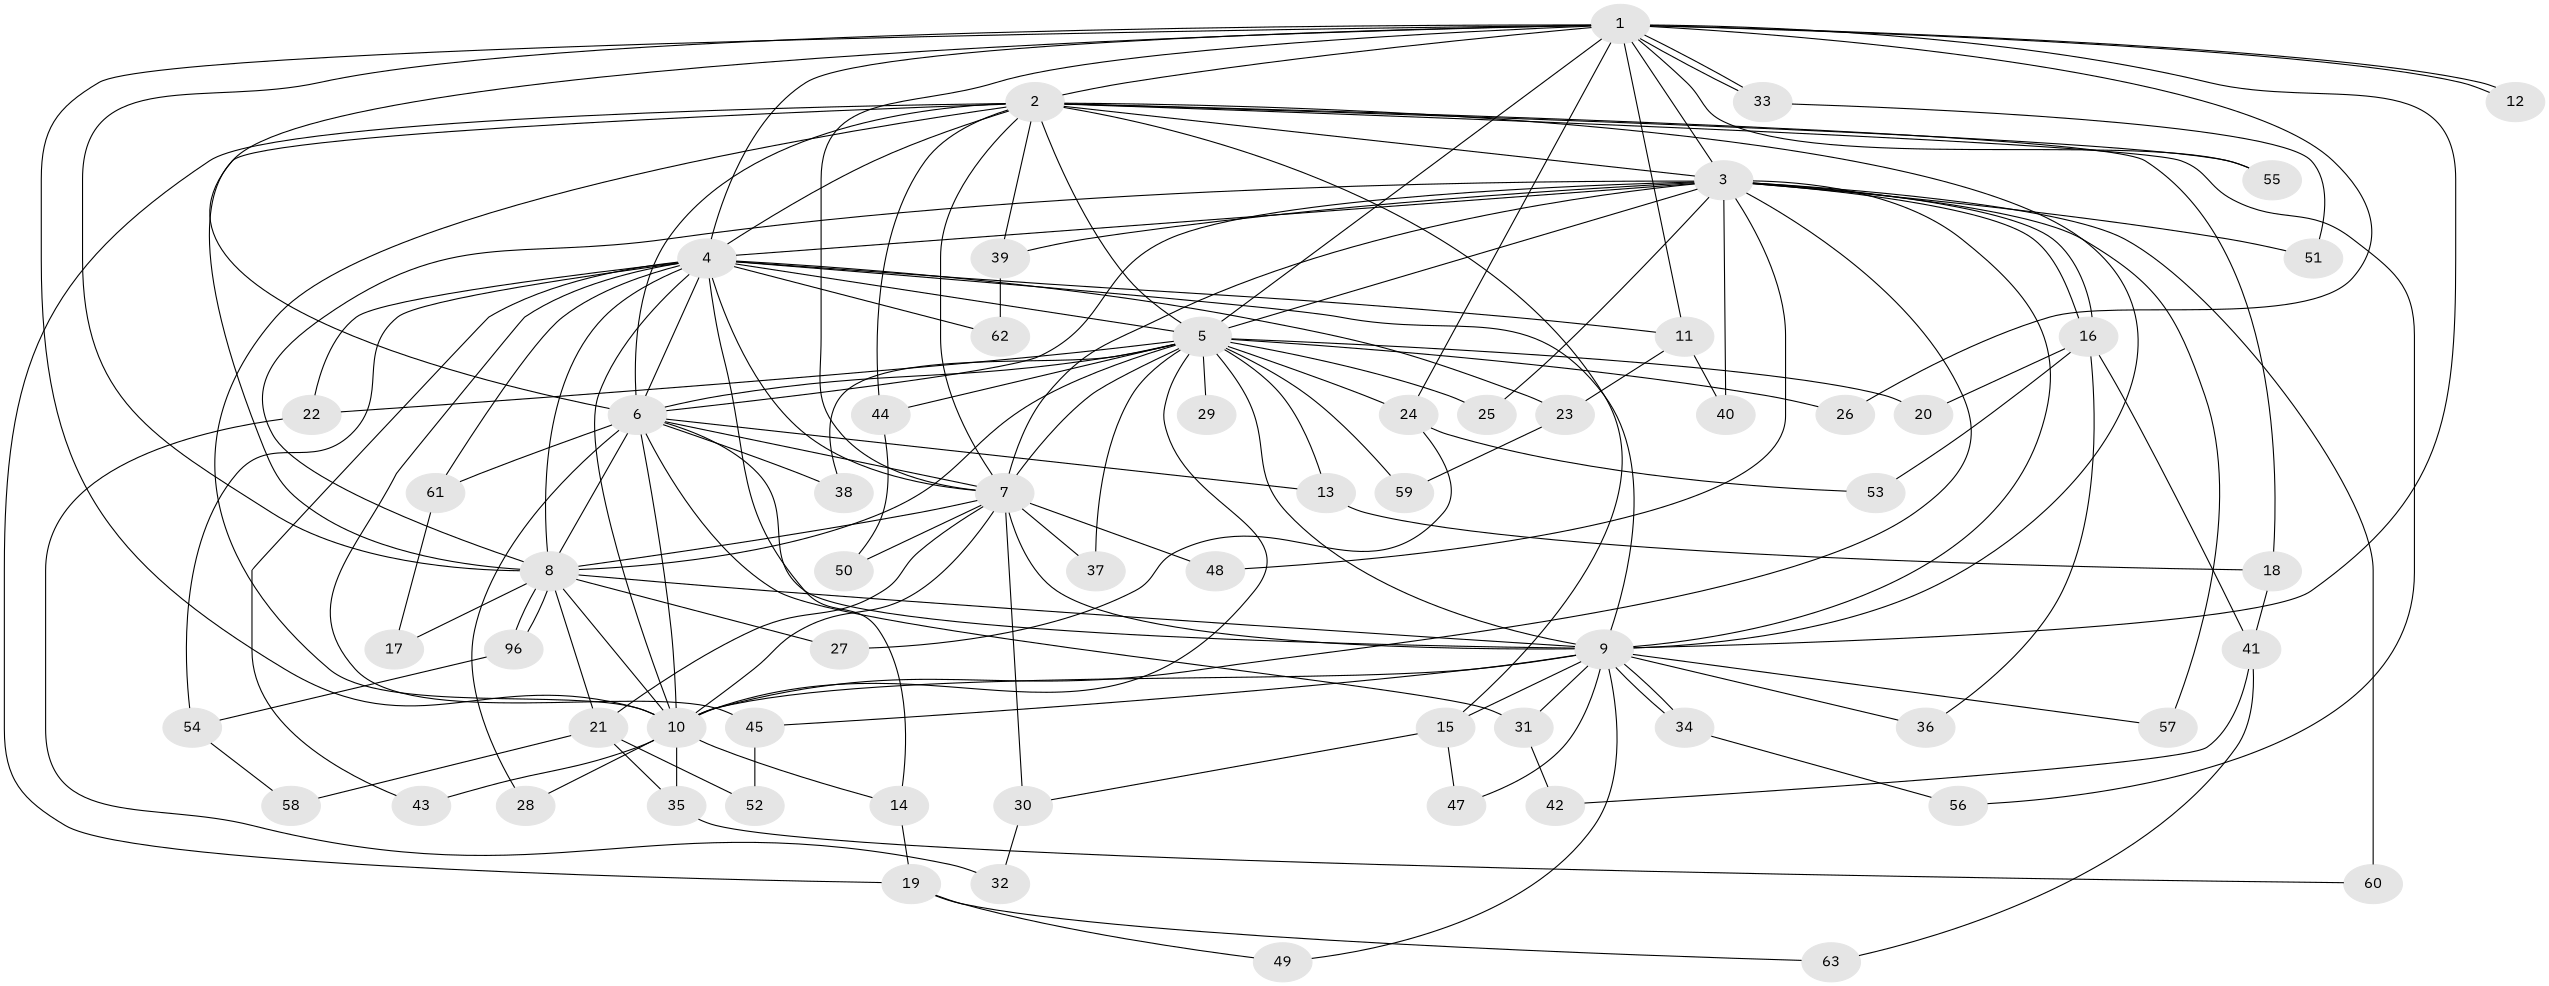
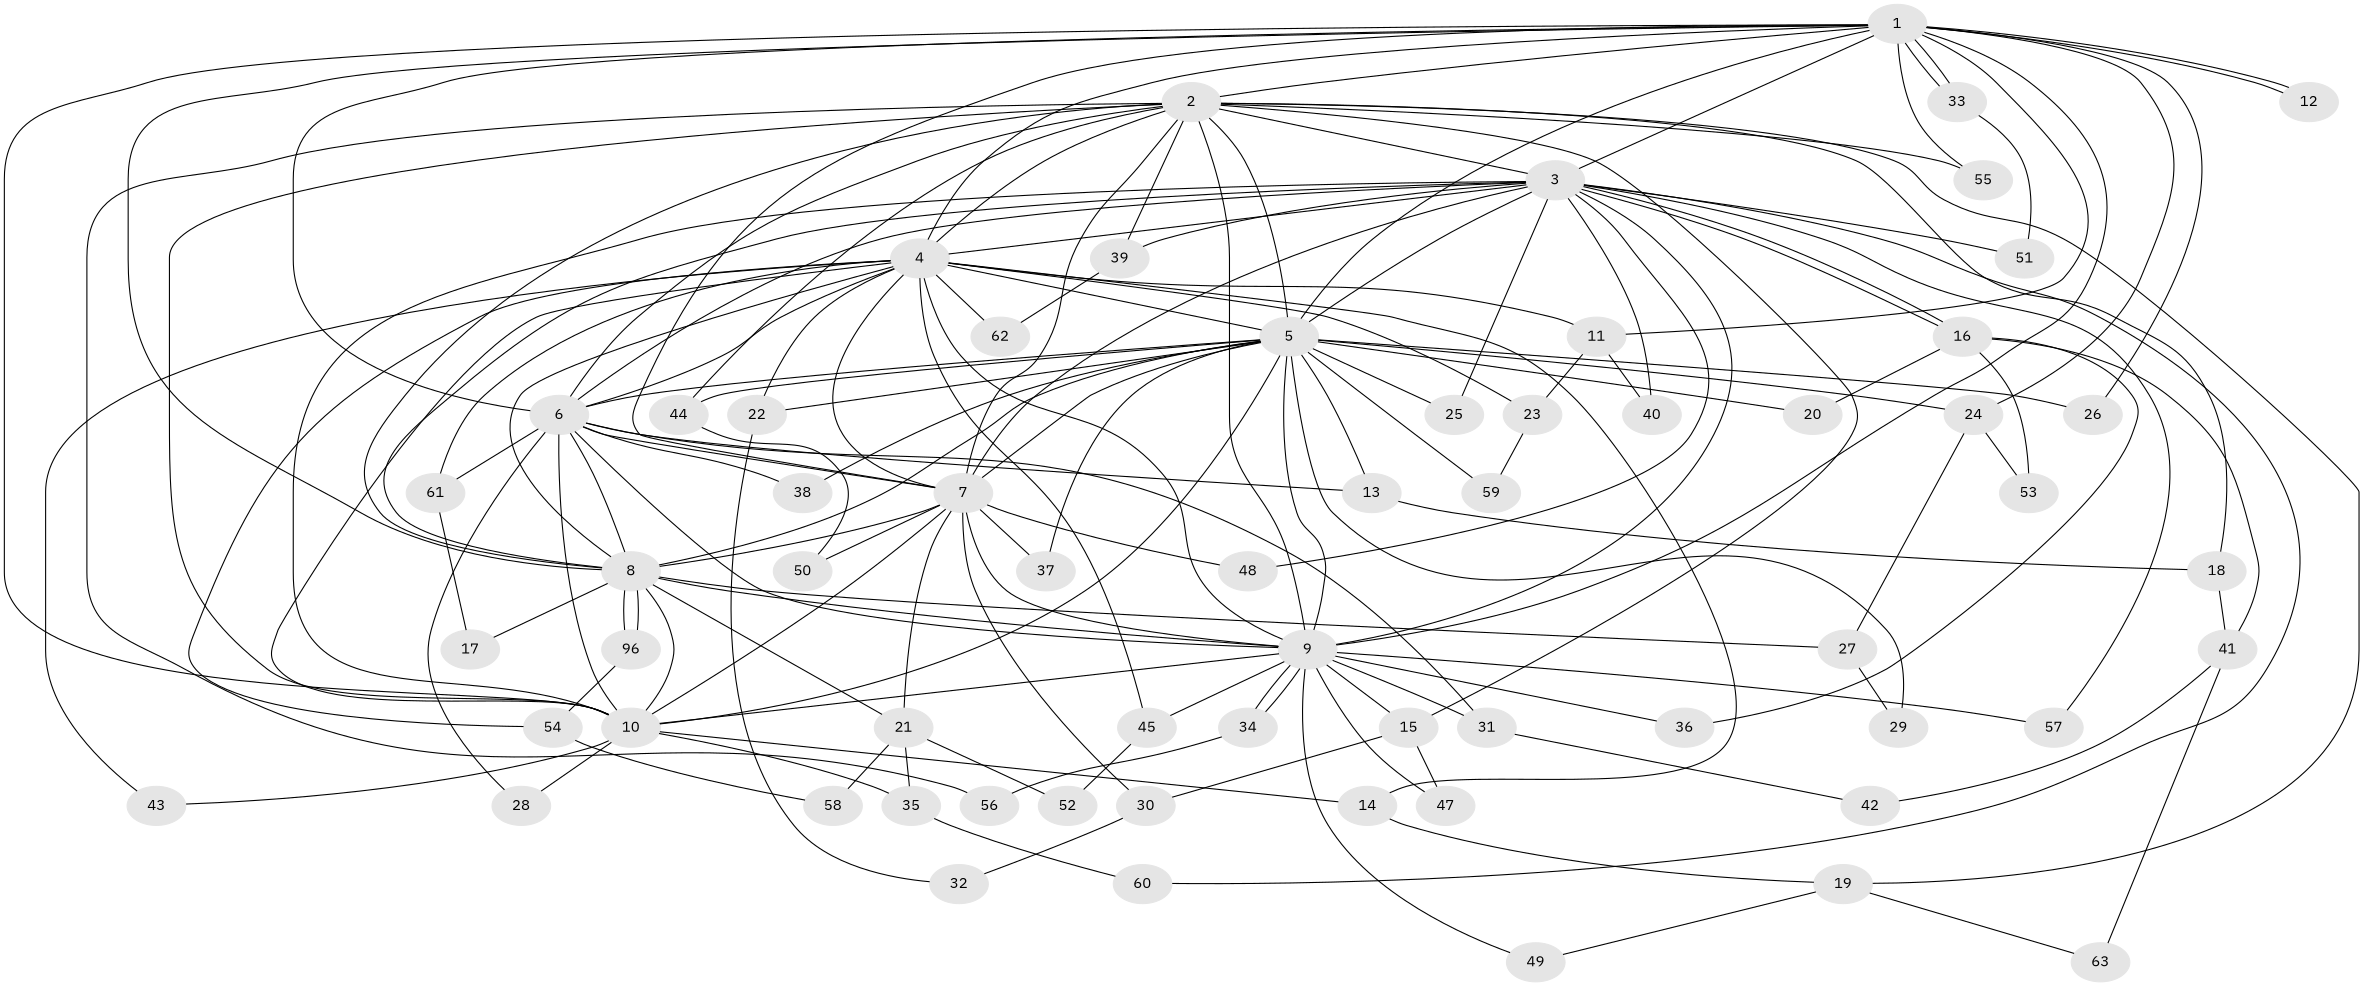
none -> (1873, 689)
